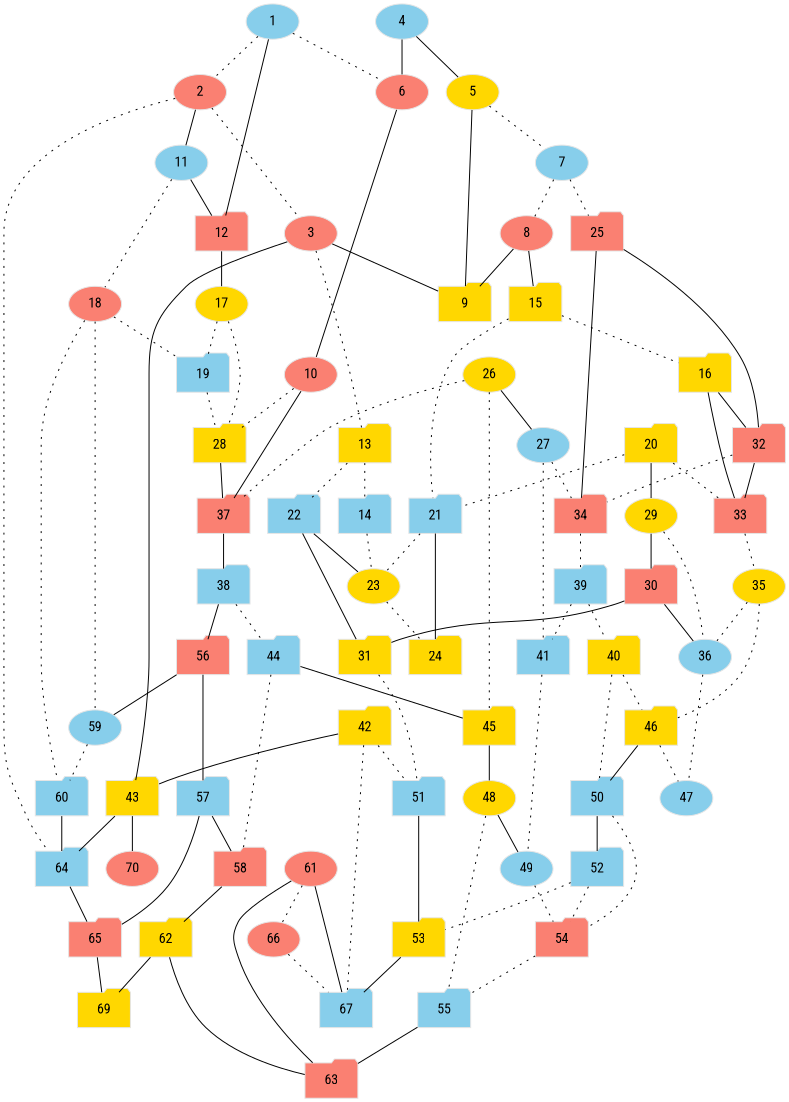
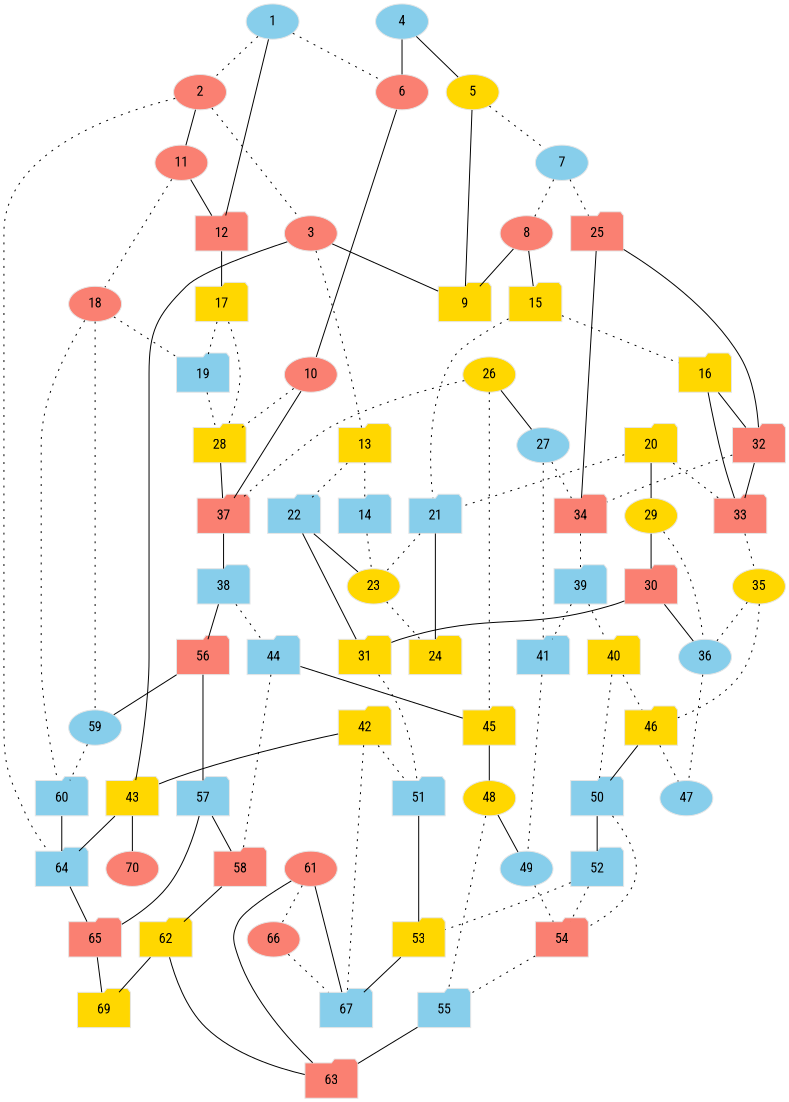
(181, 163) -> (181, 163)
(222, 304) -> (222, 304)
